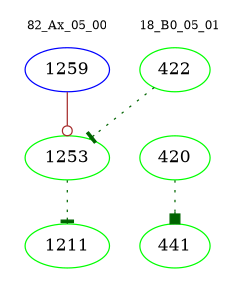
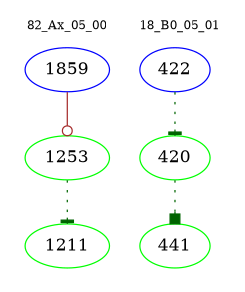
(67, 70) -> (67, 70)
(175, 70) -> (175, 70)
(112, 121) -> (175, 111)
